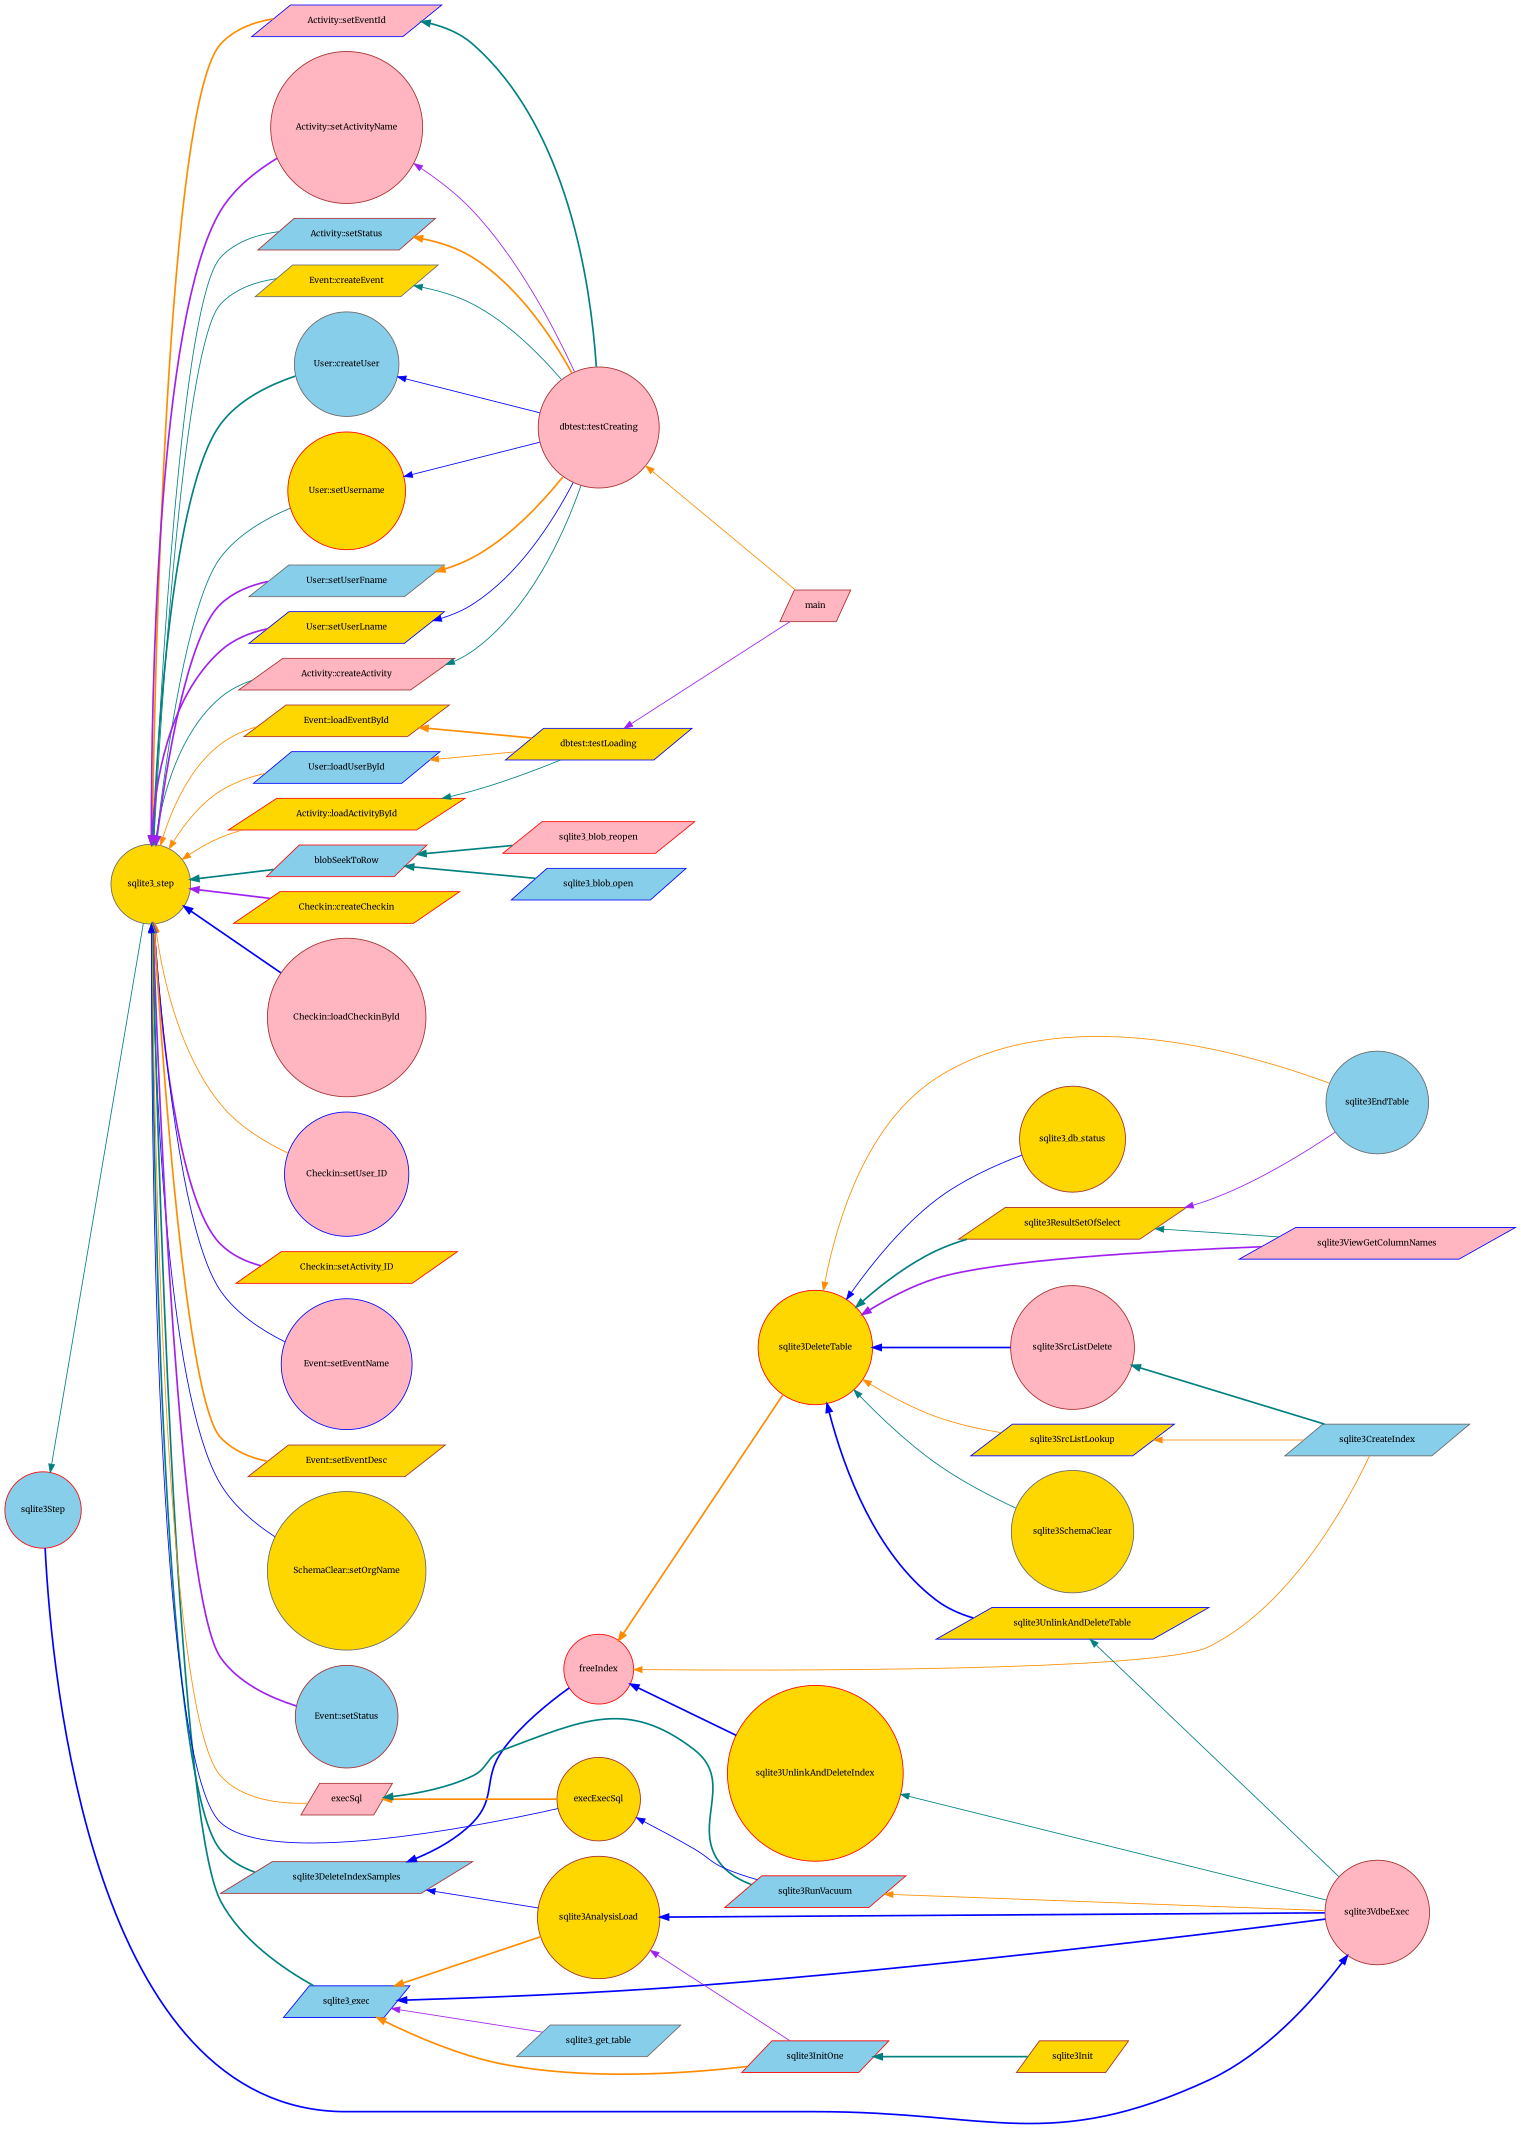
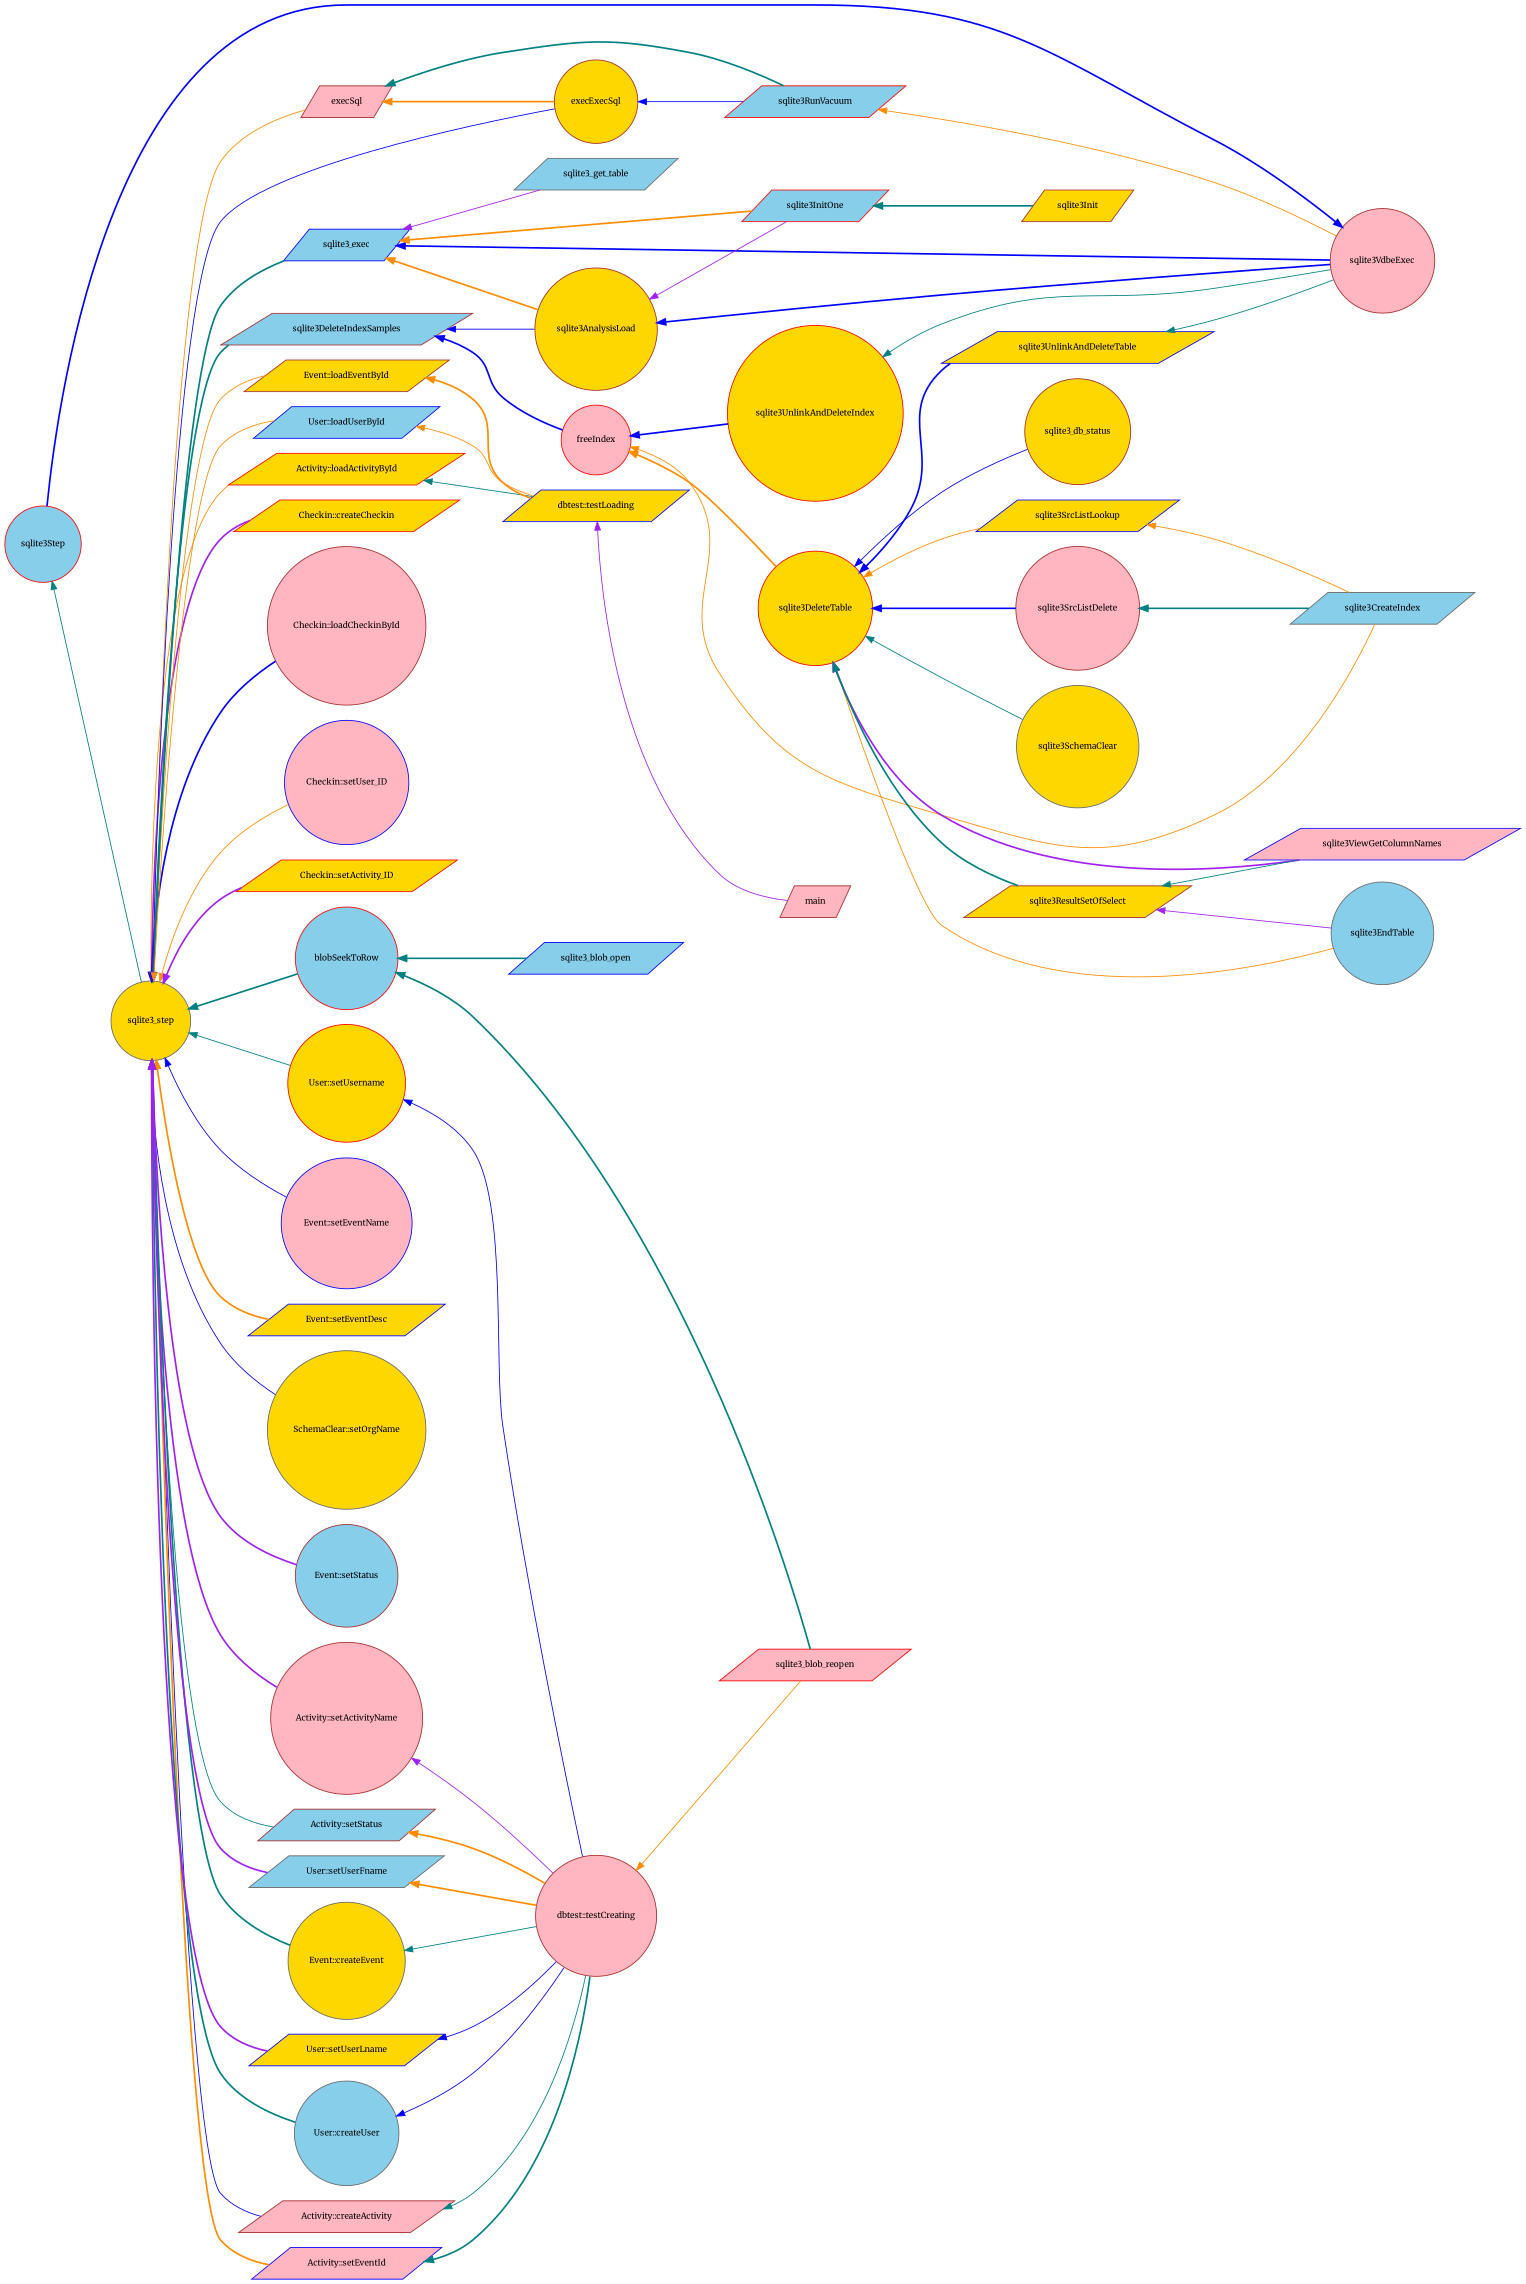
(347, 281) -> (347, 1961)
(187, 447) -> (172, 1528)
(724, 531) -> (721, 1772)
(184, 745) -> (173, 1656)
(347, 861) -> (347, 958)
(347, 1461) -> (347, 1320)
